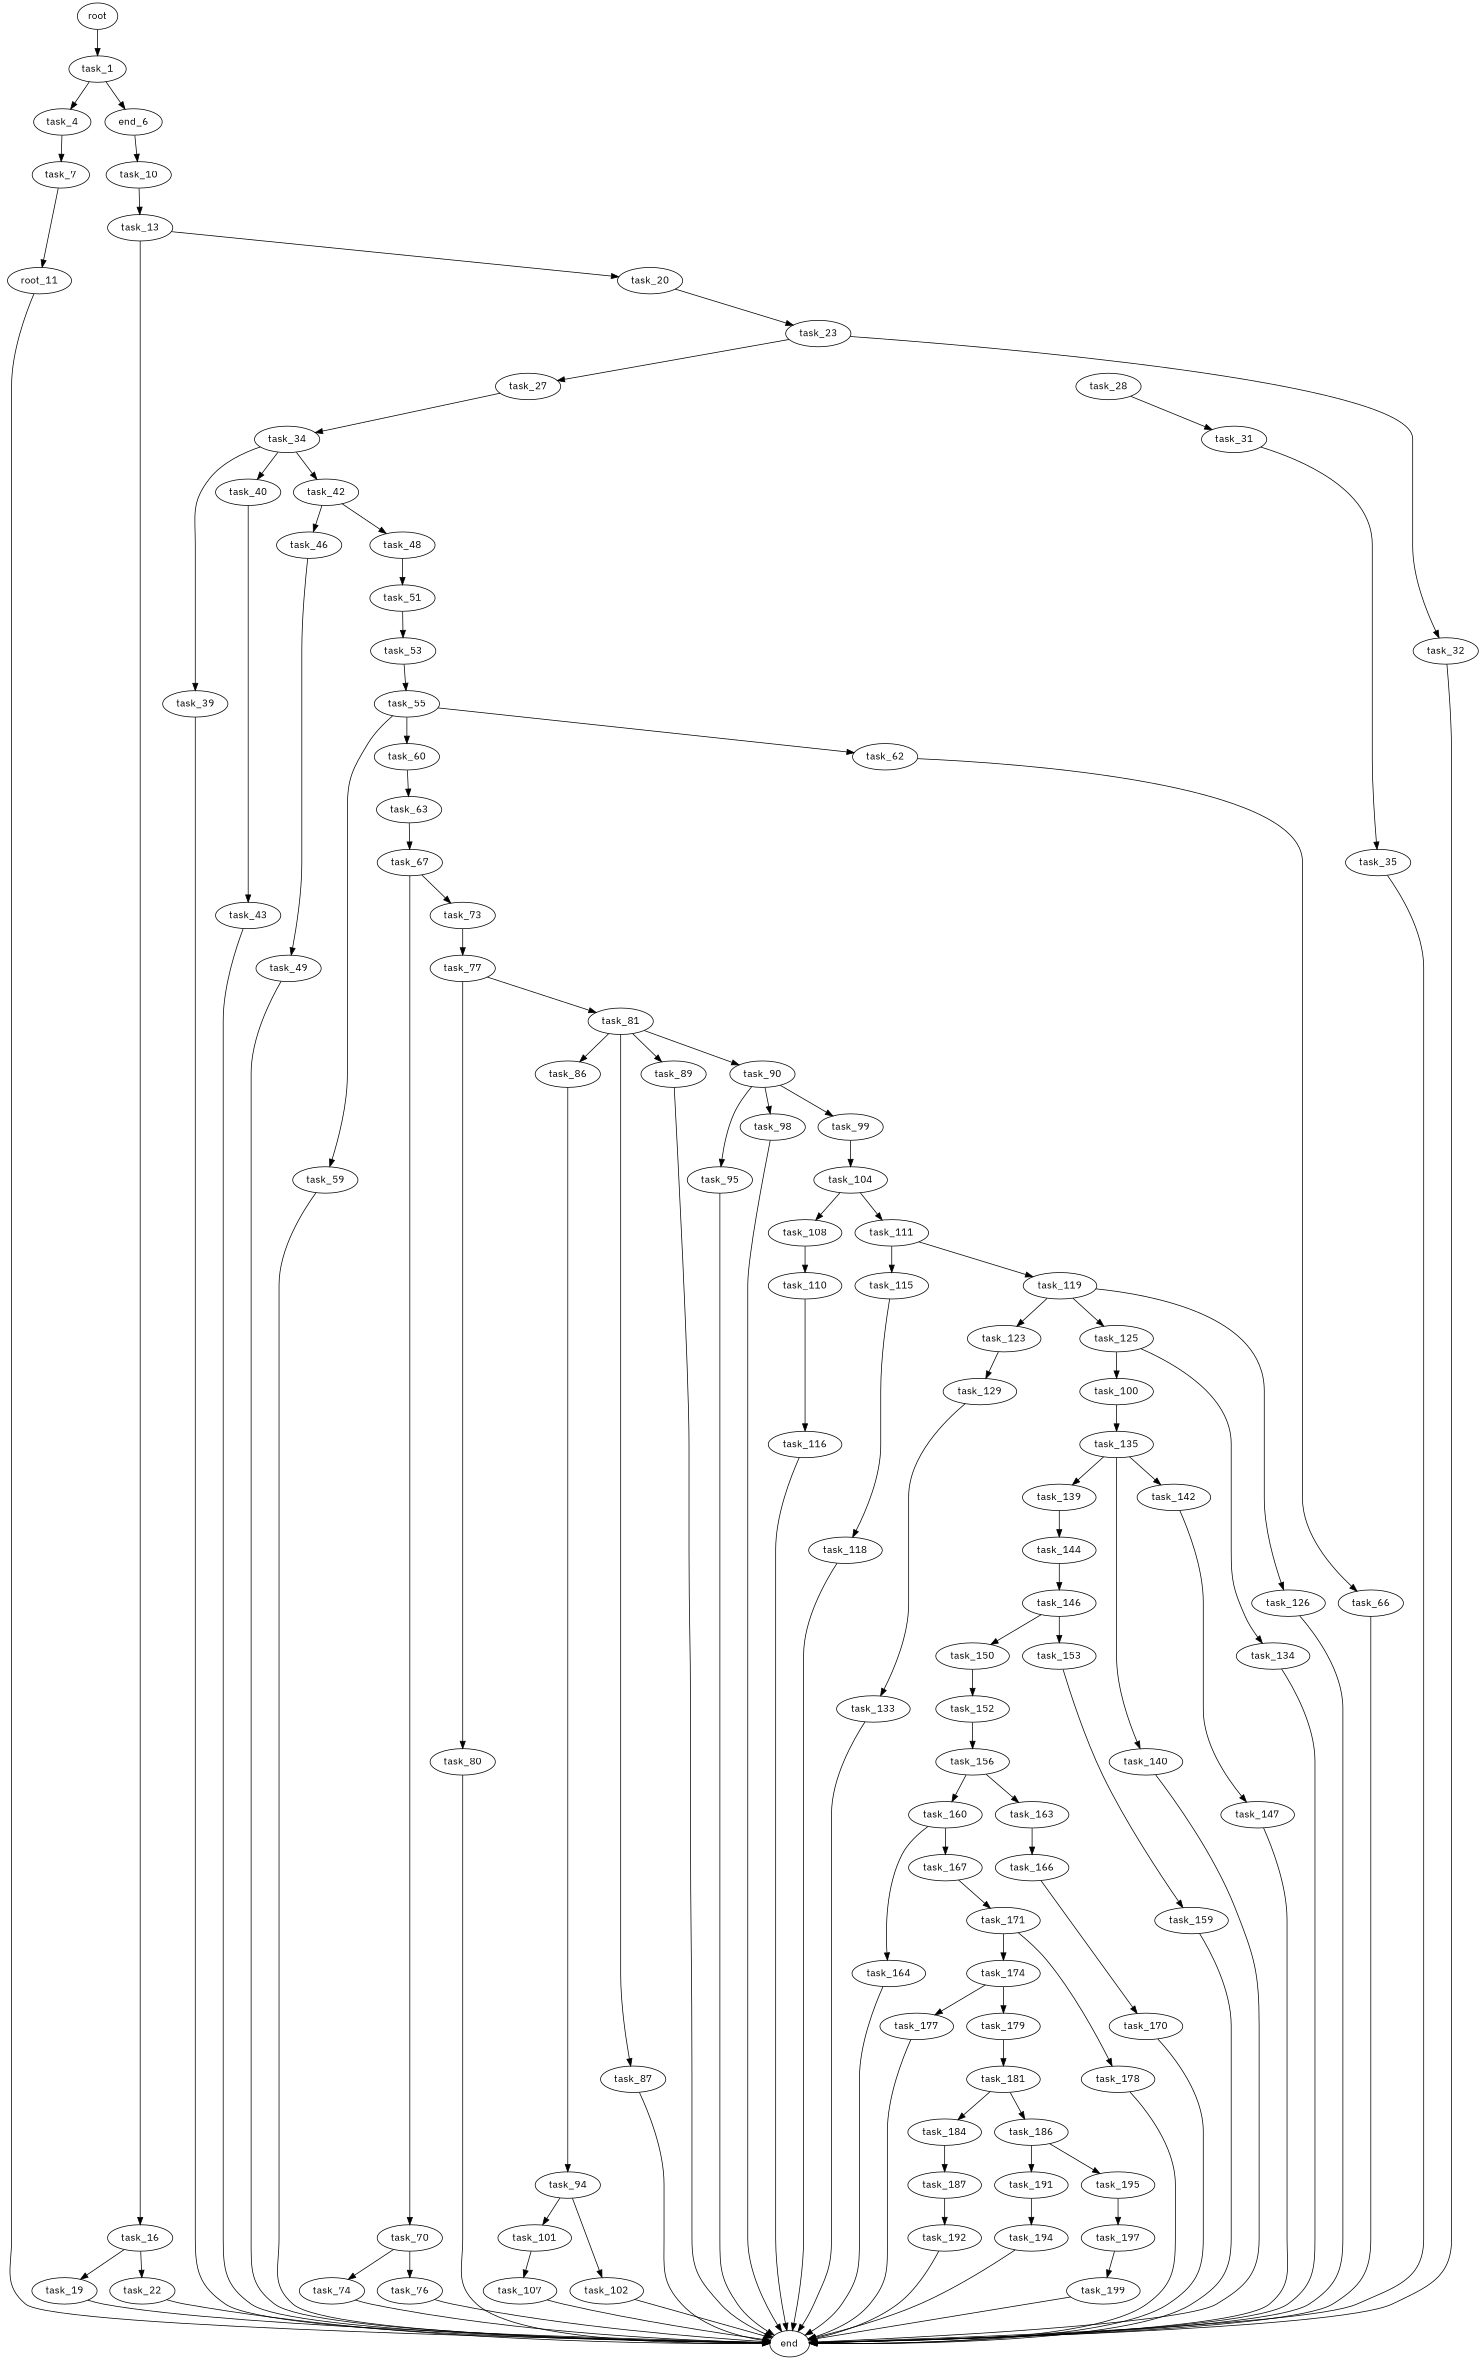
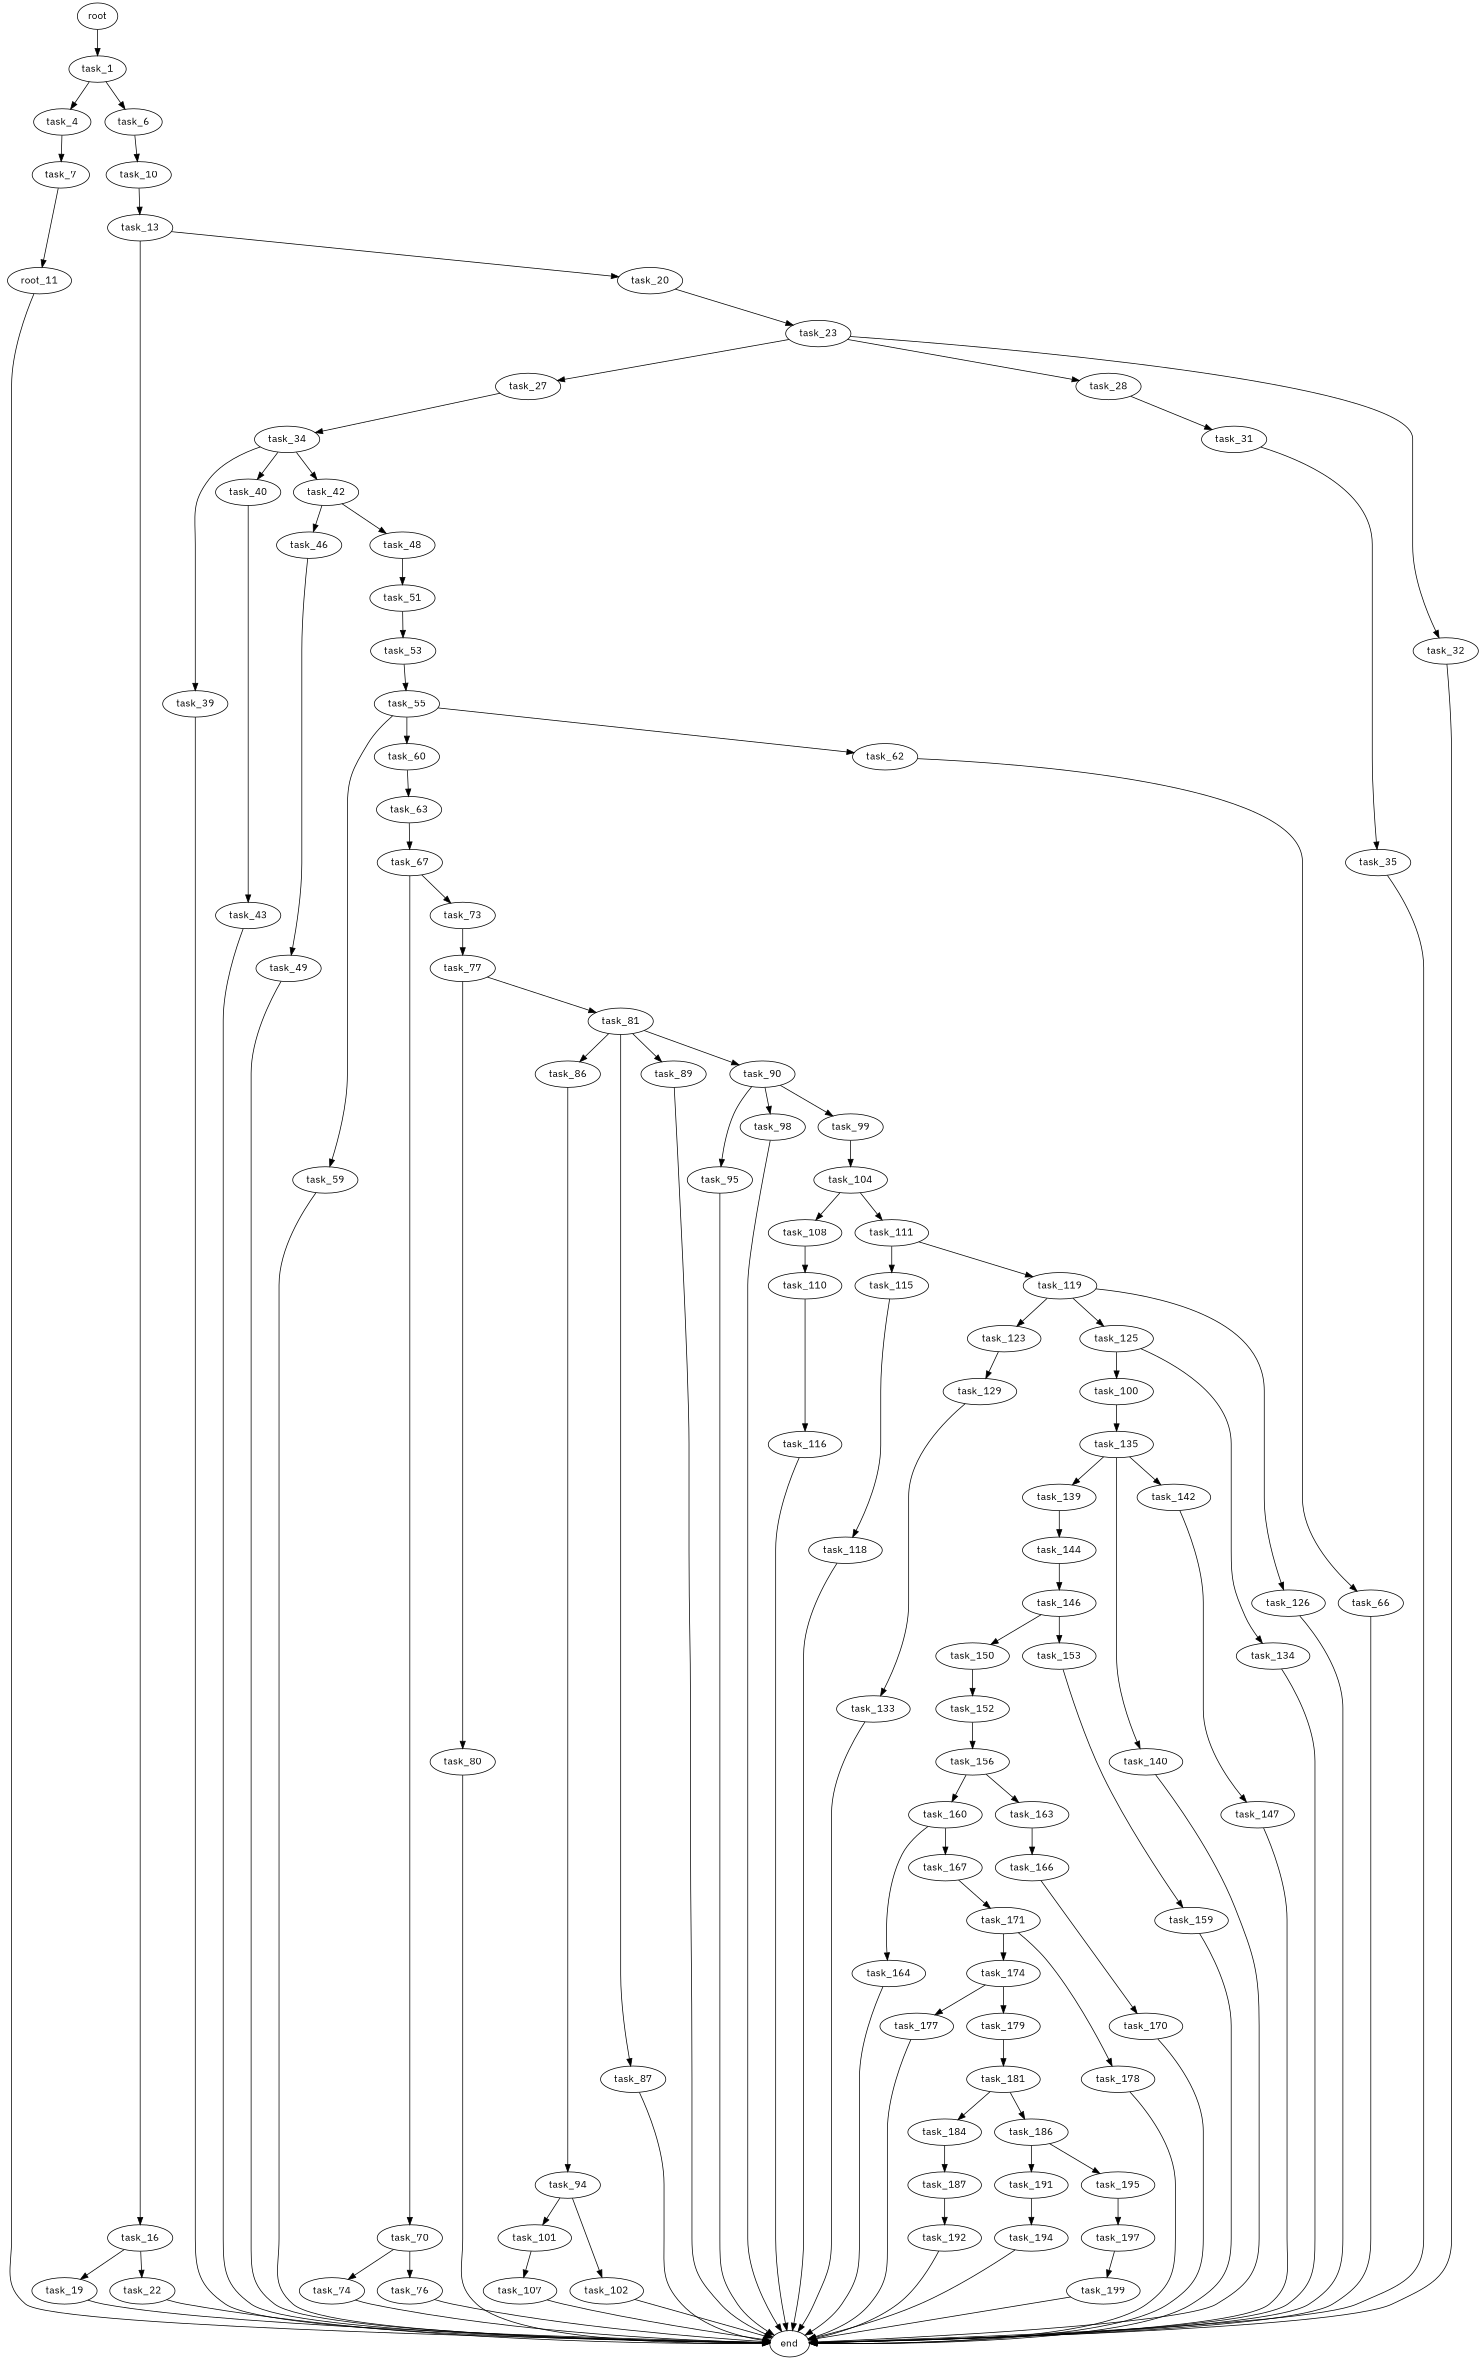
(134, 122) -> (134, 122)
none -> (960, 359)
